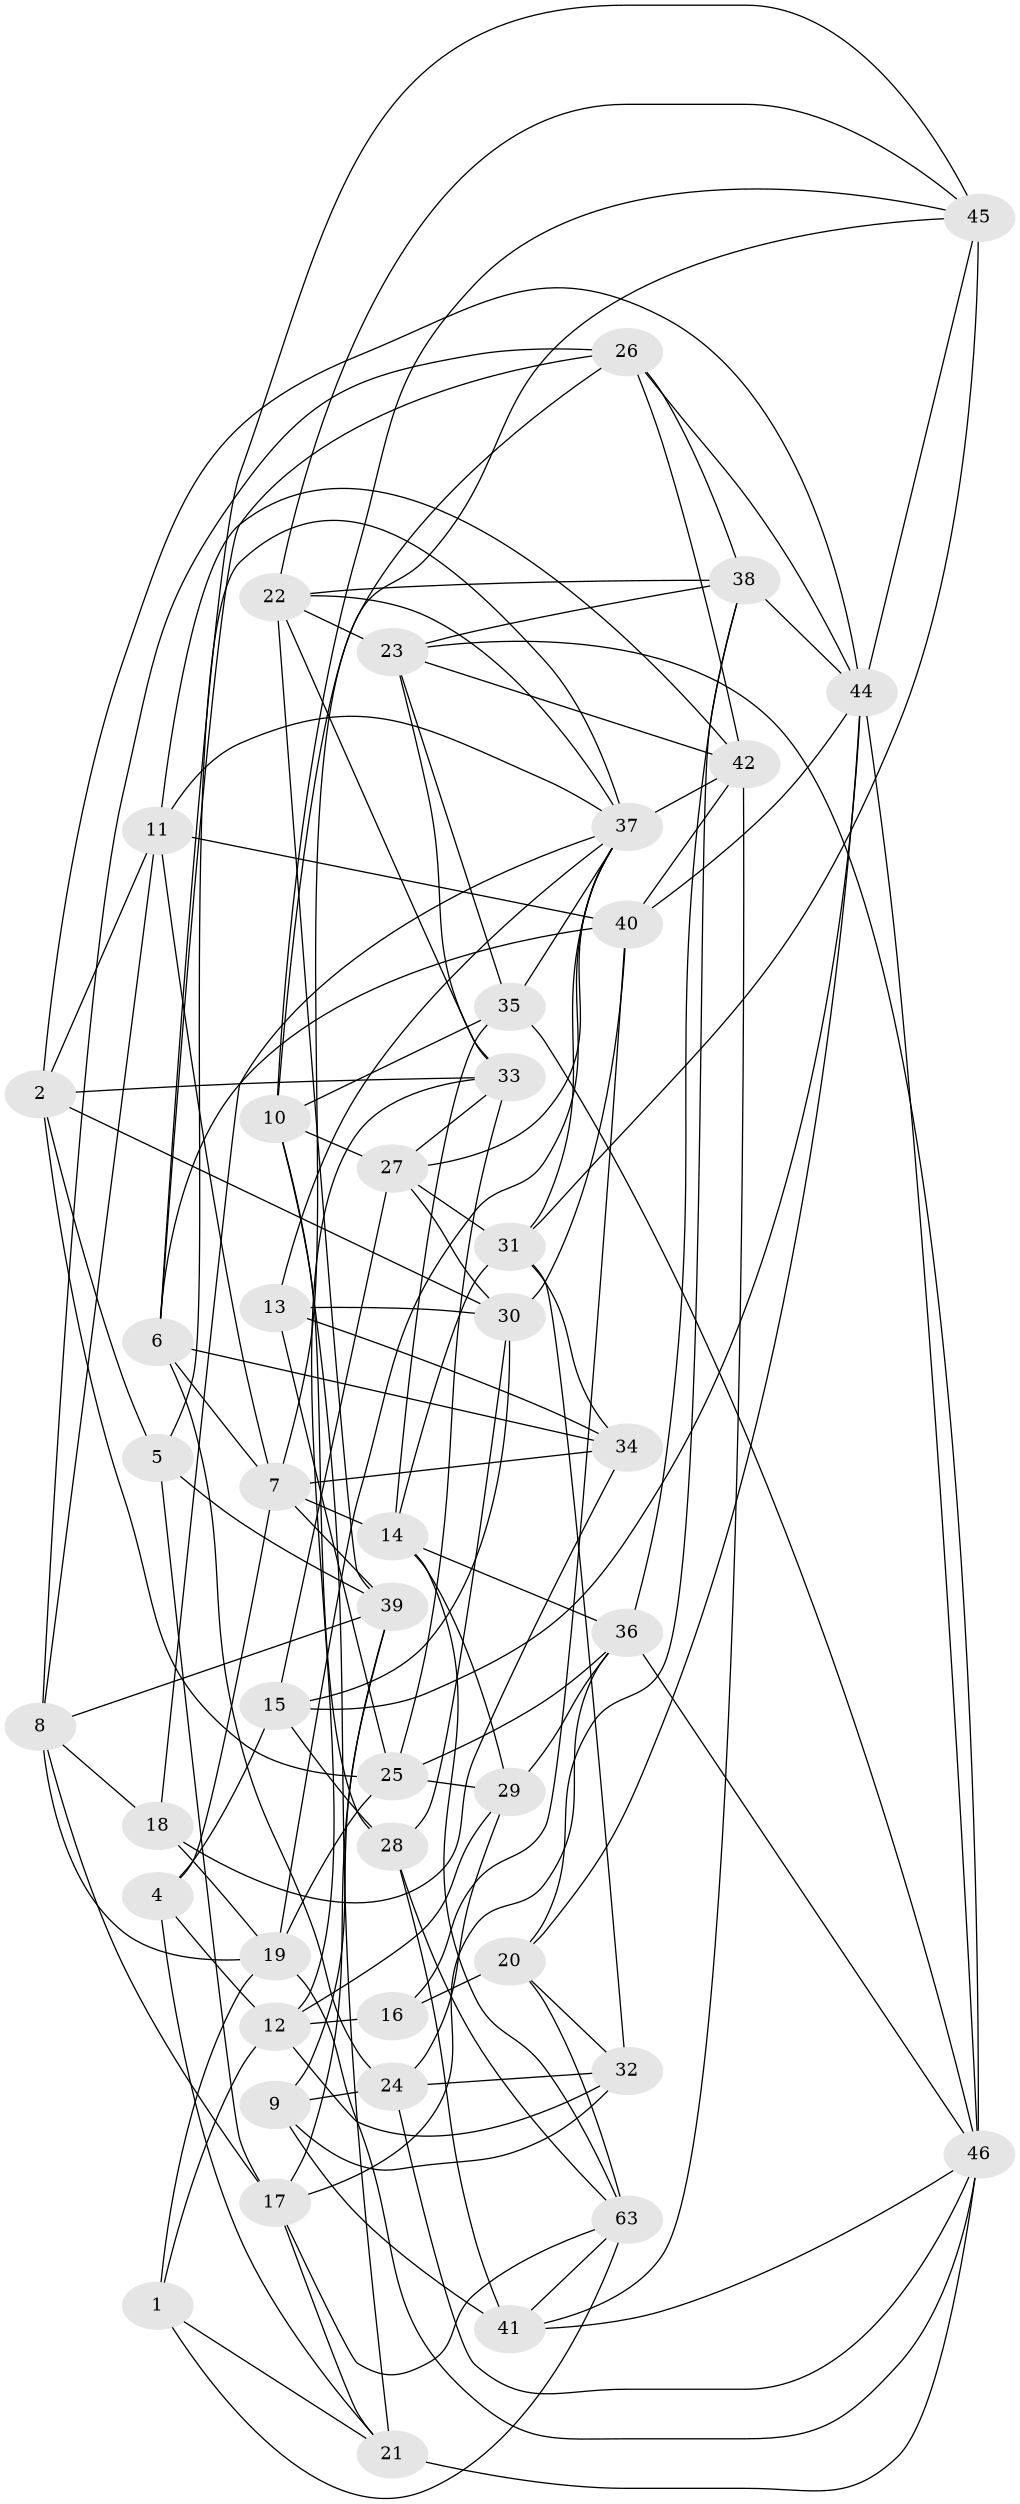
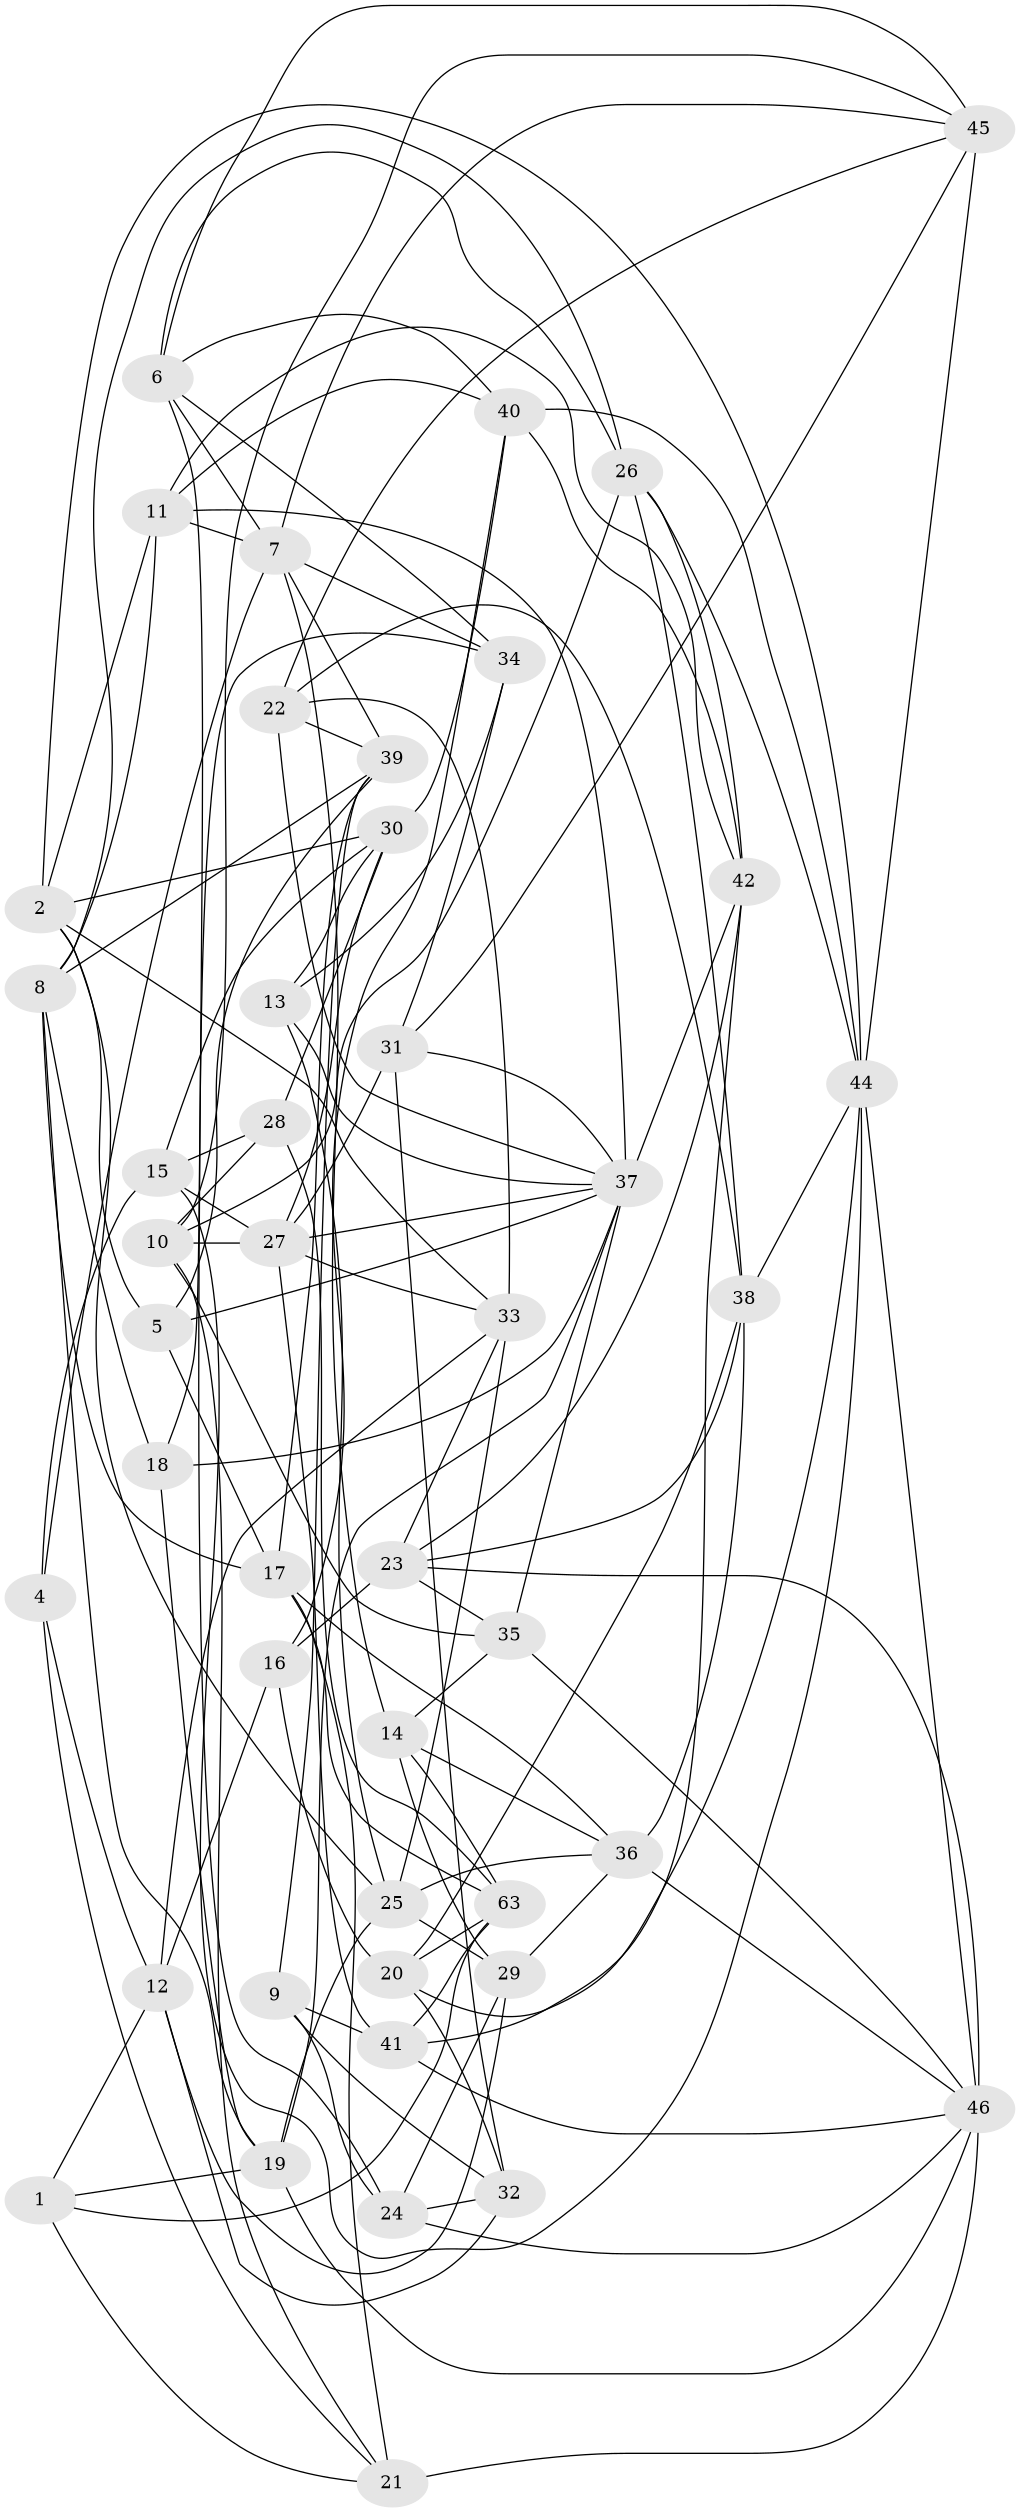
(331, 623) -> (334, 1615)
(436, 1386) -> none
(443, 2067) -> (306, 1496)
